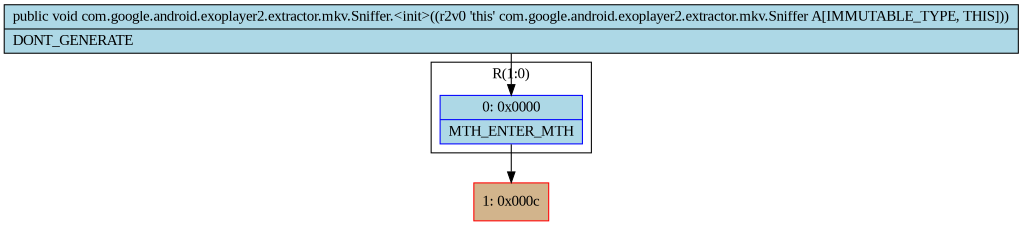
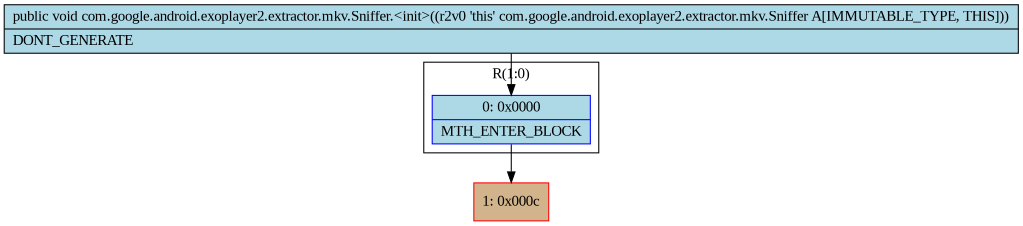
(511, 131) -> (511, 131)
